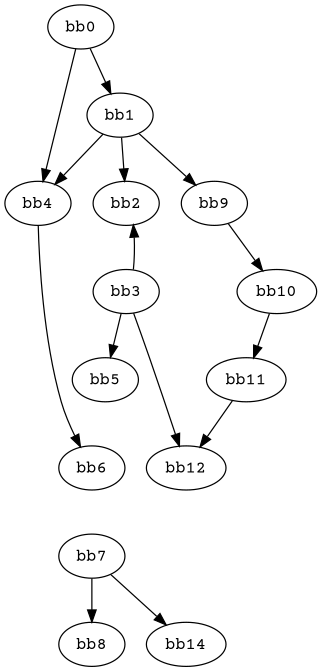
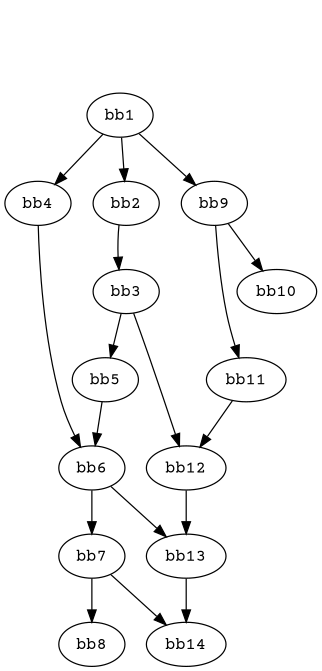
(81, 27) -> none
(134, 253) -> (118, 241)
(264, 330) -> (222, 286)
none -> (100, 417)
none -> (92, 506)
none -> (186, 556)
